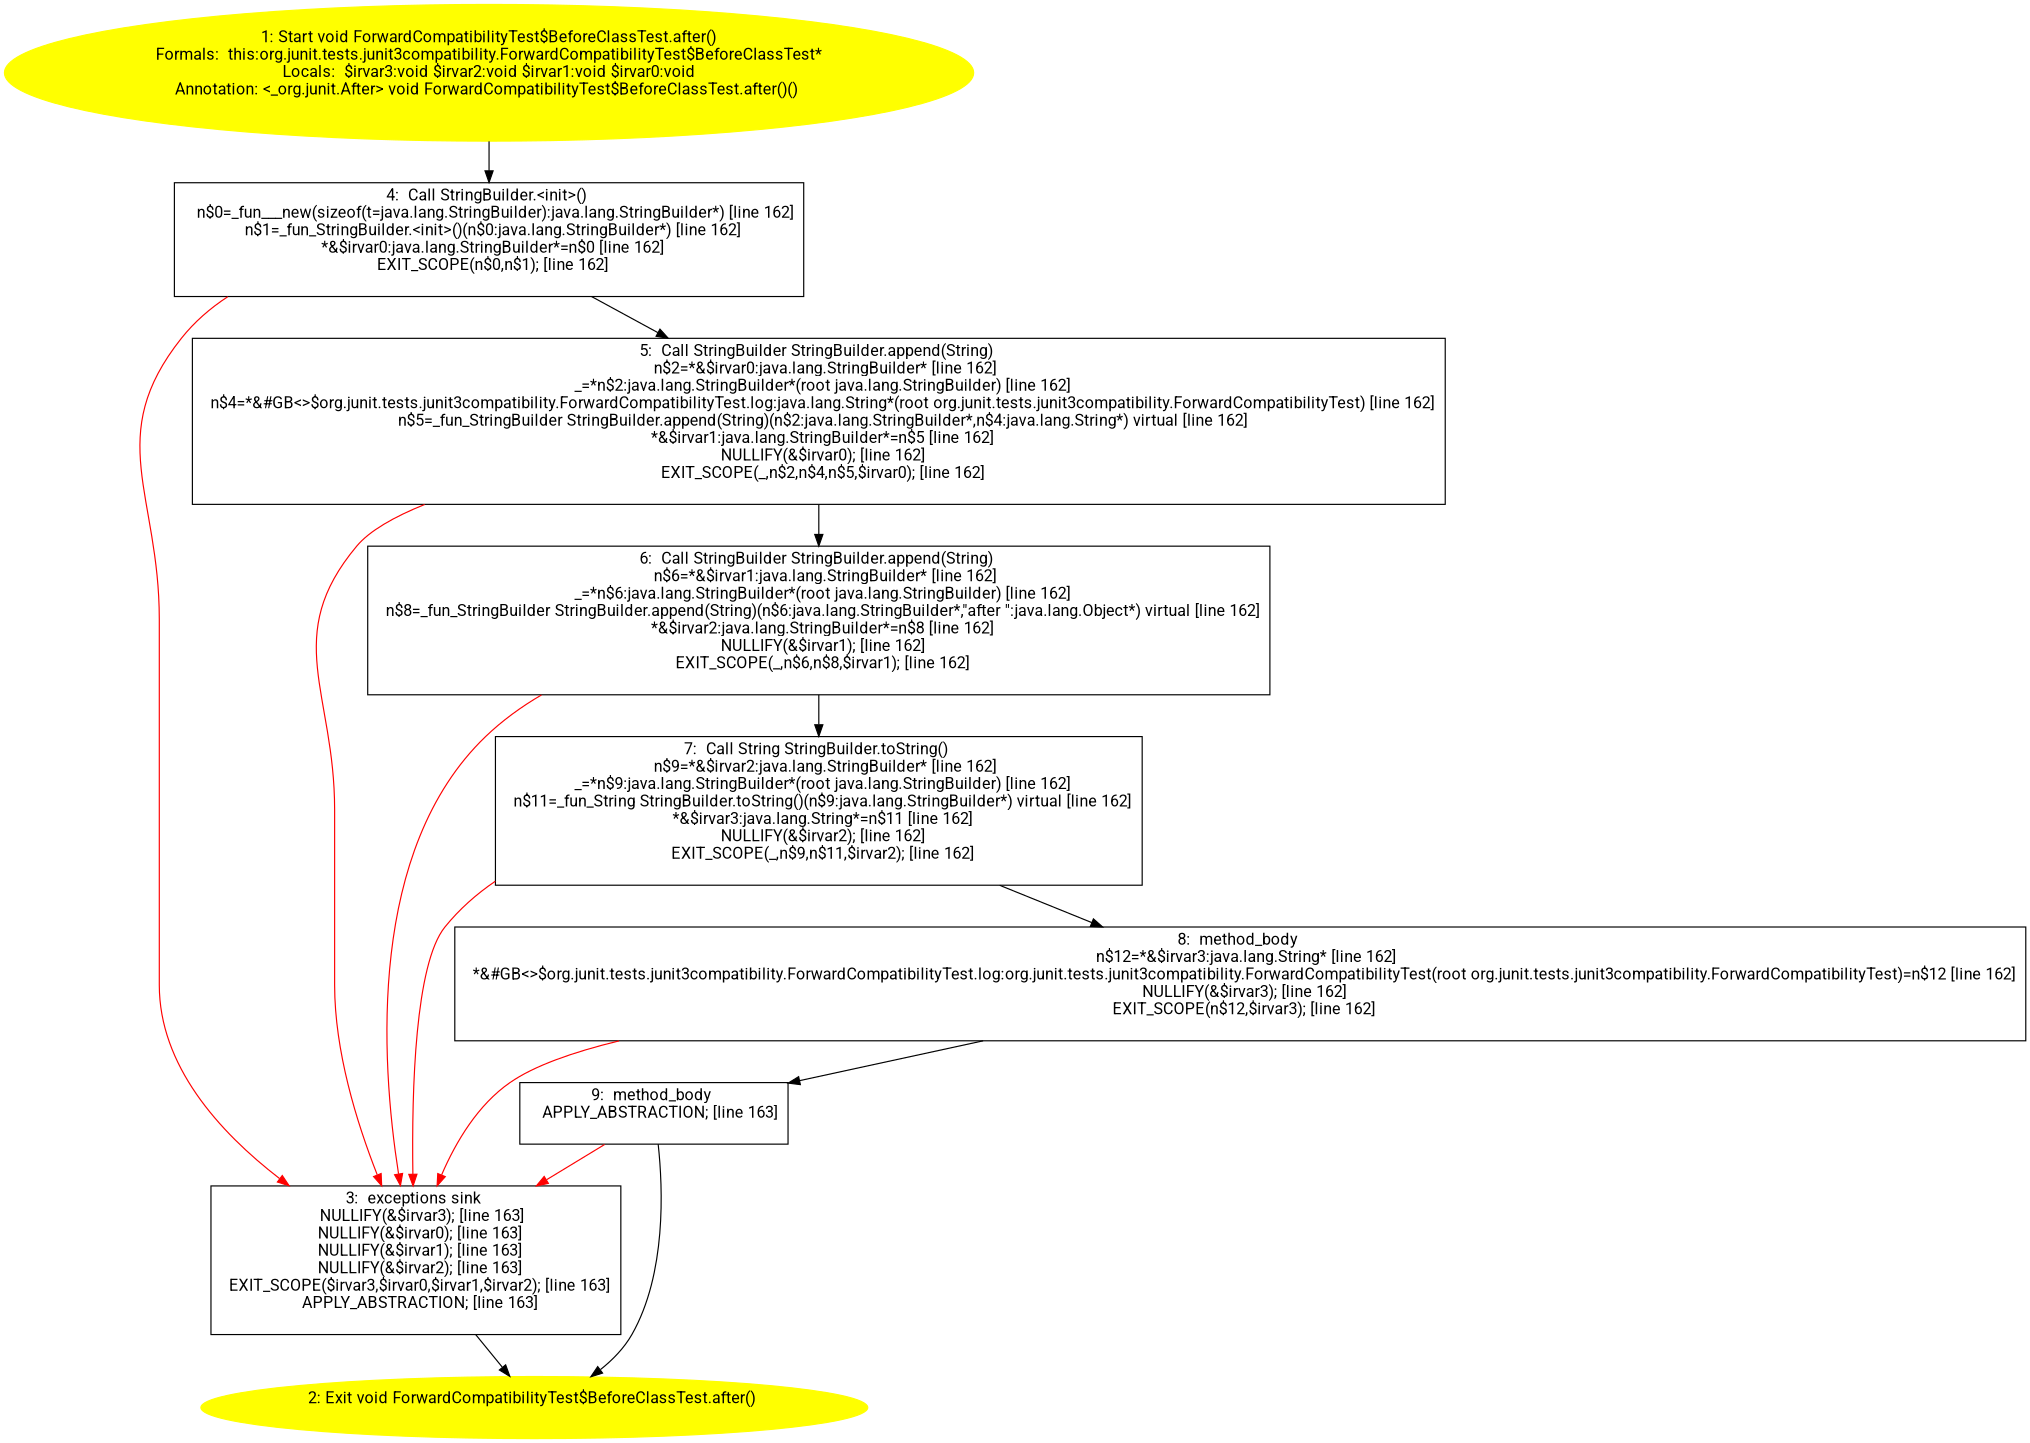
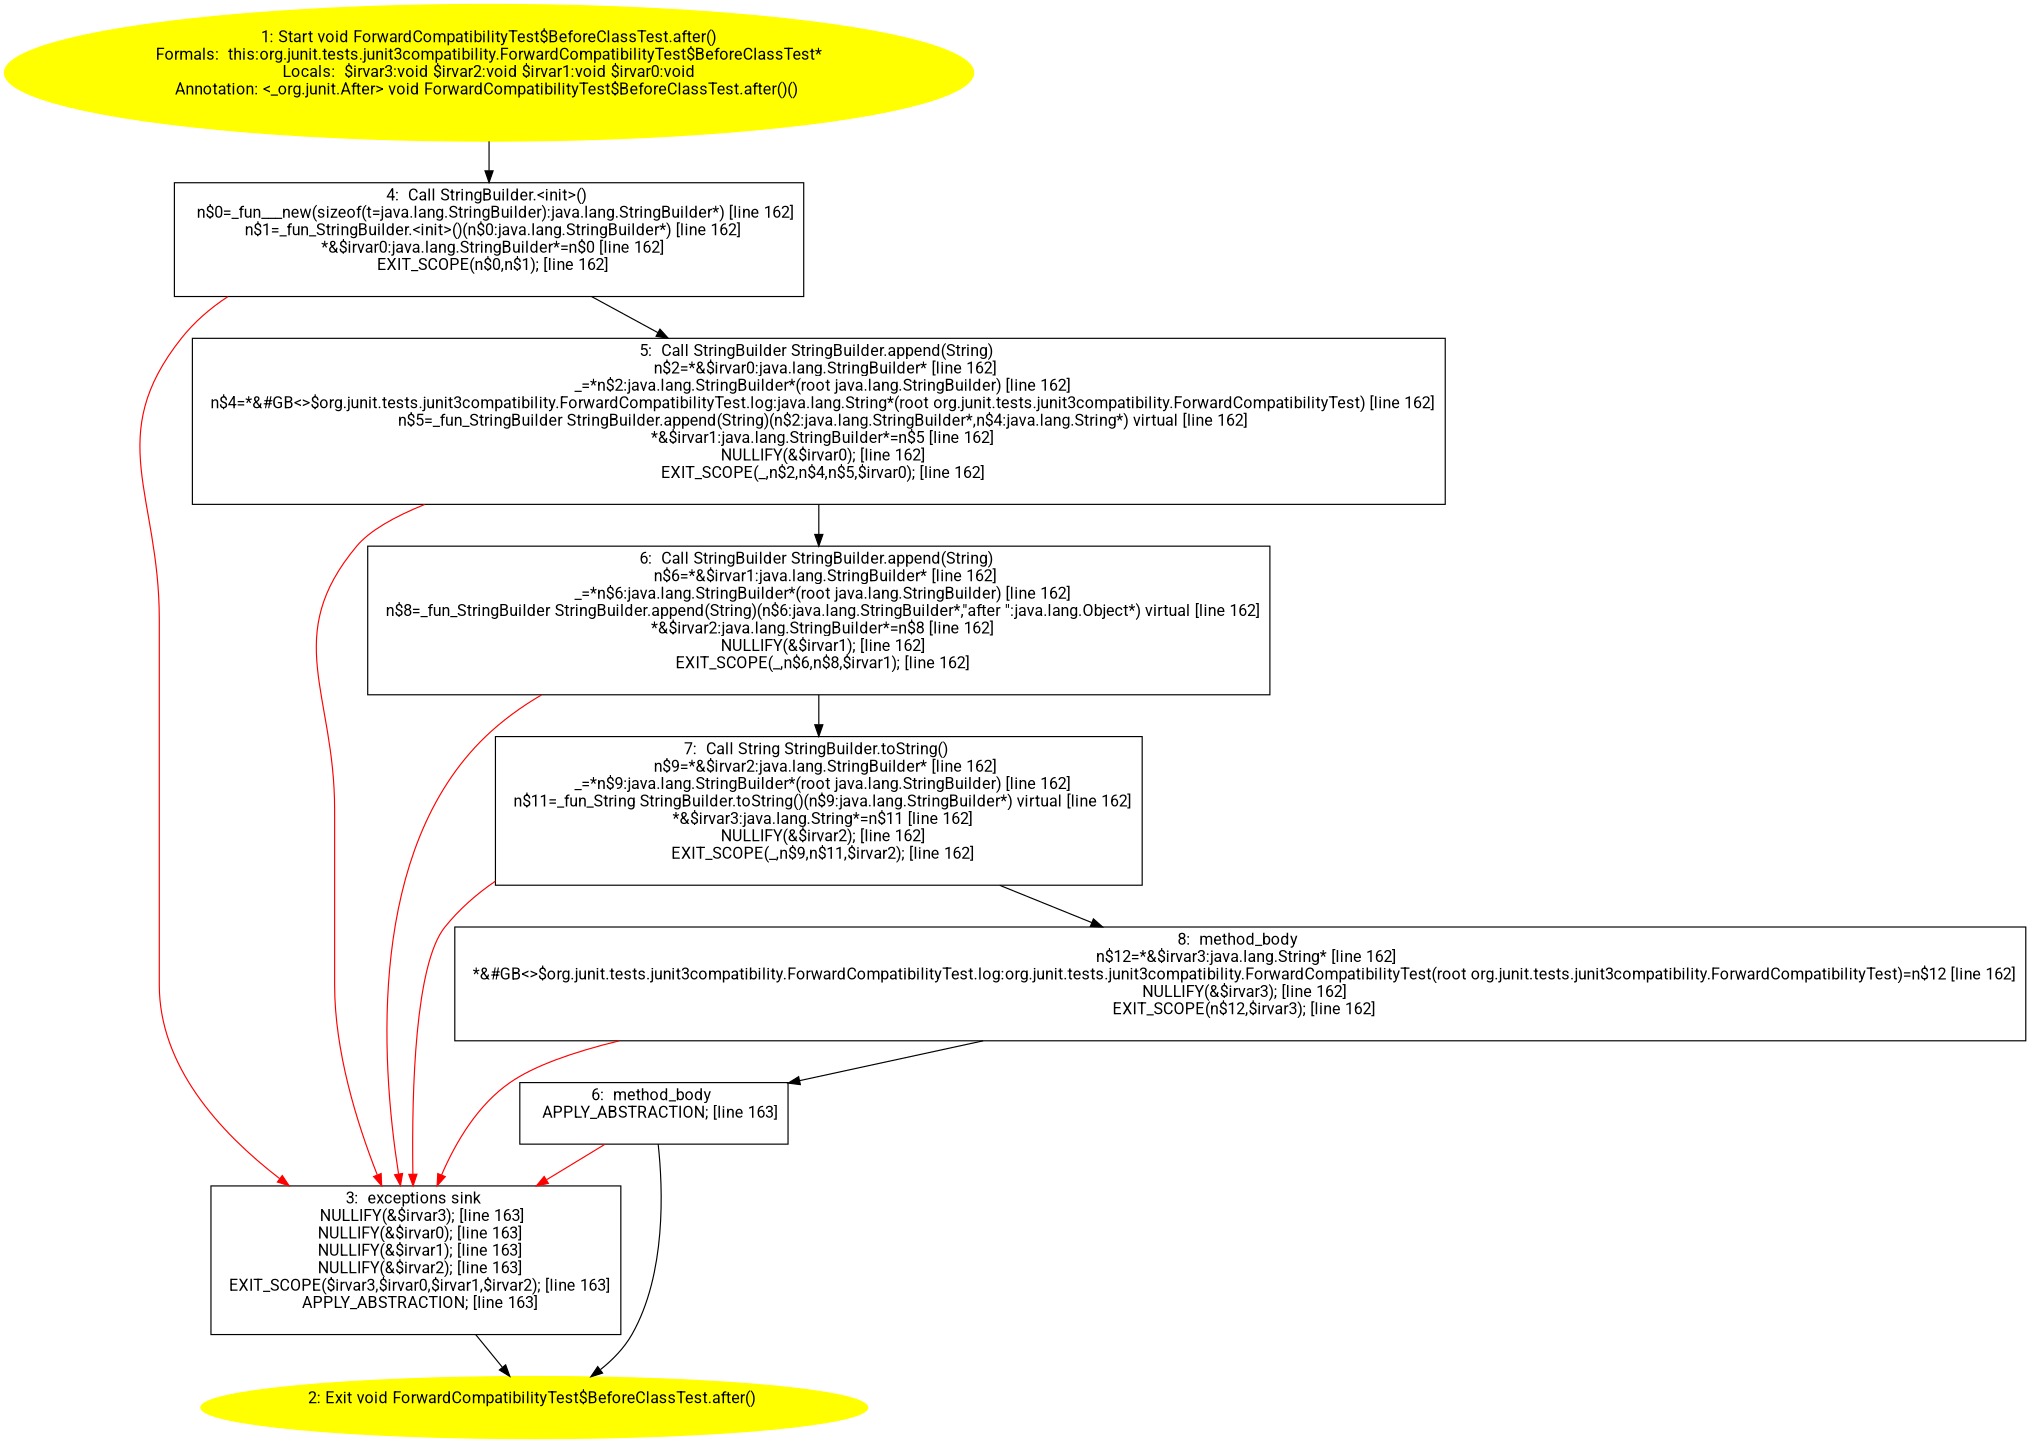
(654, 1113) -> (654, 1113)
